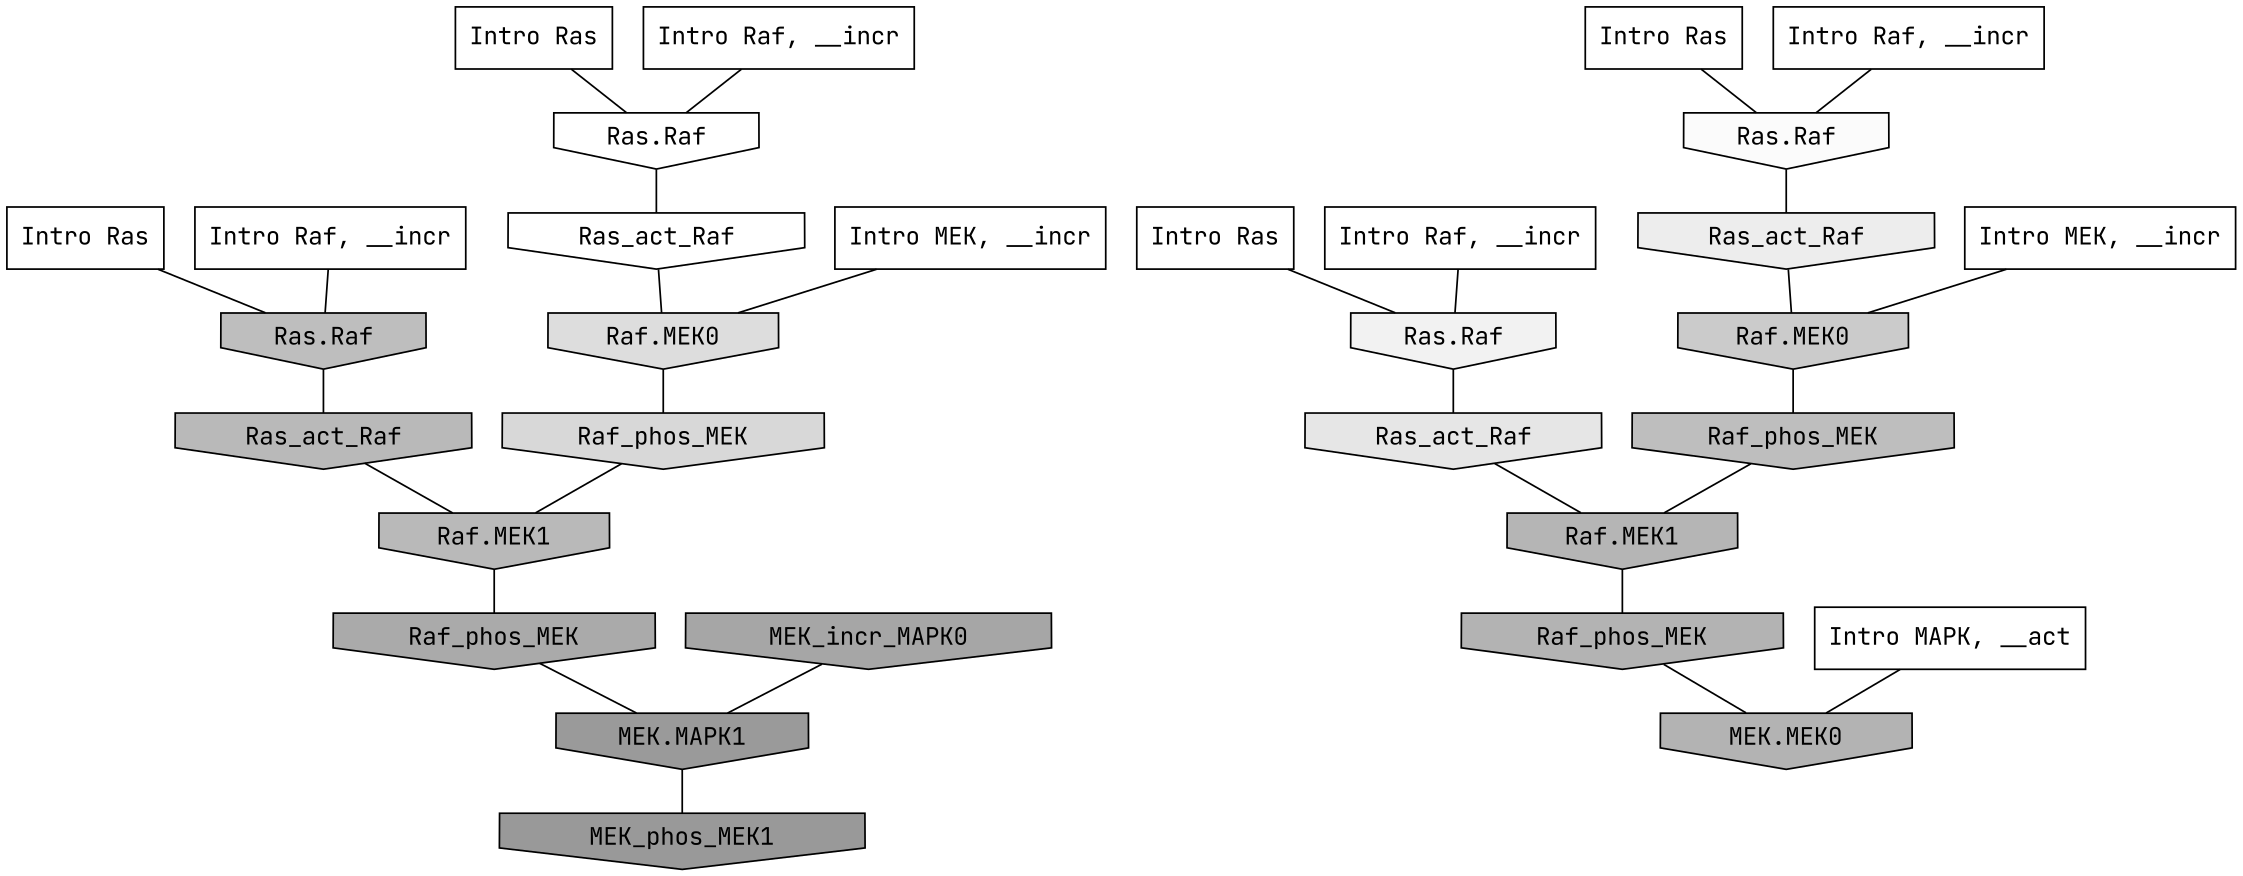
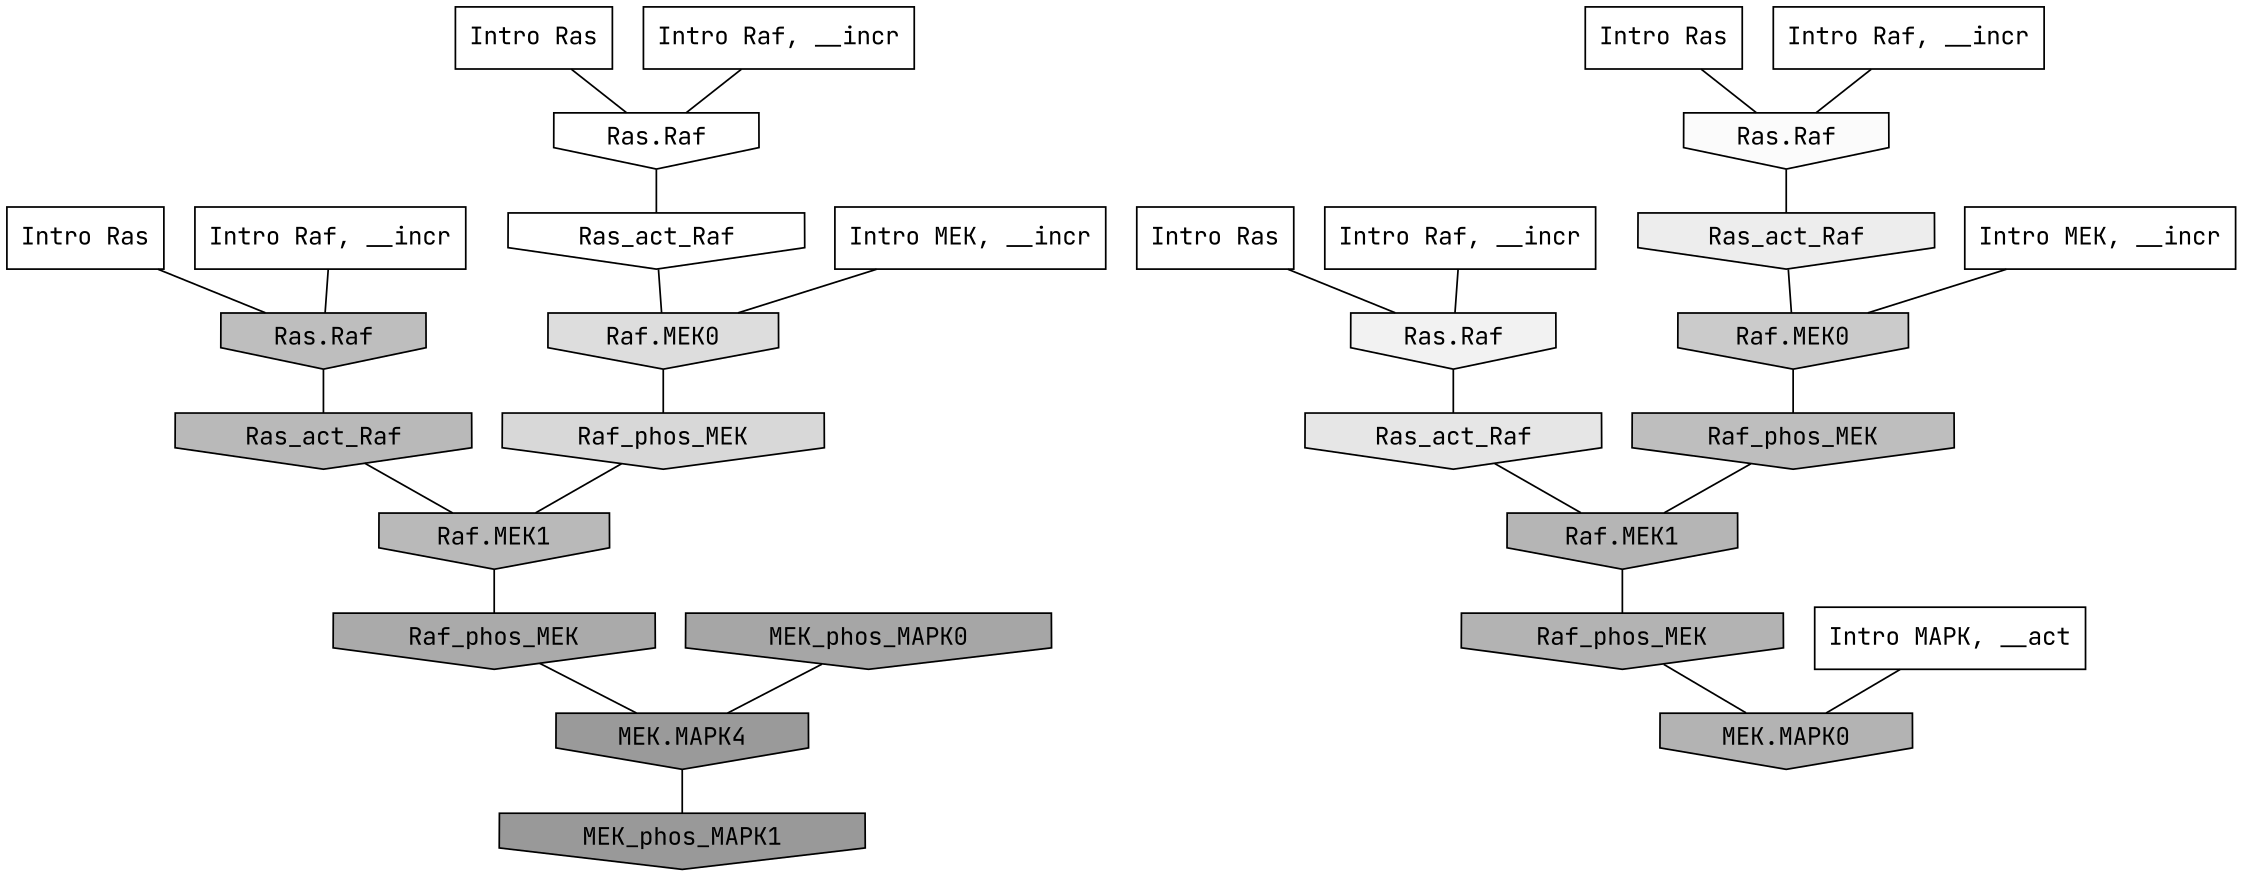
(869, 638) -> (869, 638)
(682, 738) -> (682, 738)
(1786, 738) -> (1786, 738)
(682, 838) -> (682, 838)
